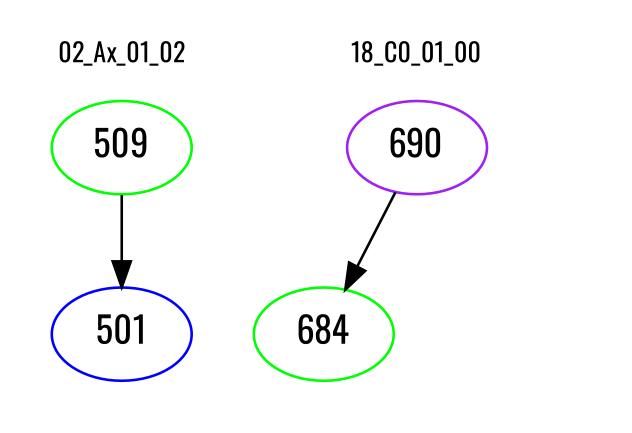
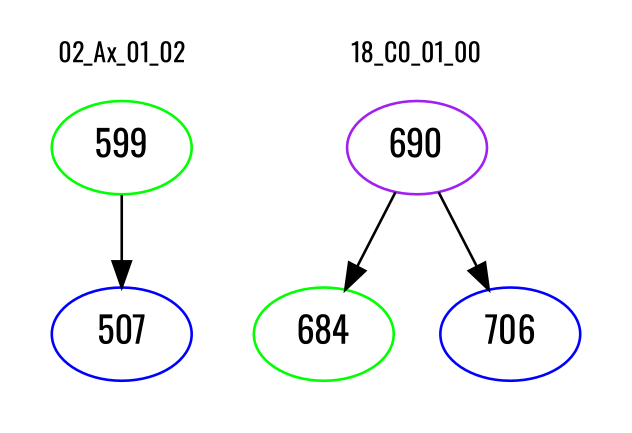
(122, 148) -> (122, 148)
(122, 334) -> (122, 334)
none -> (510, 334)
